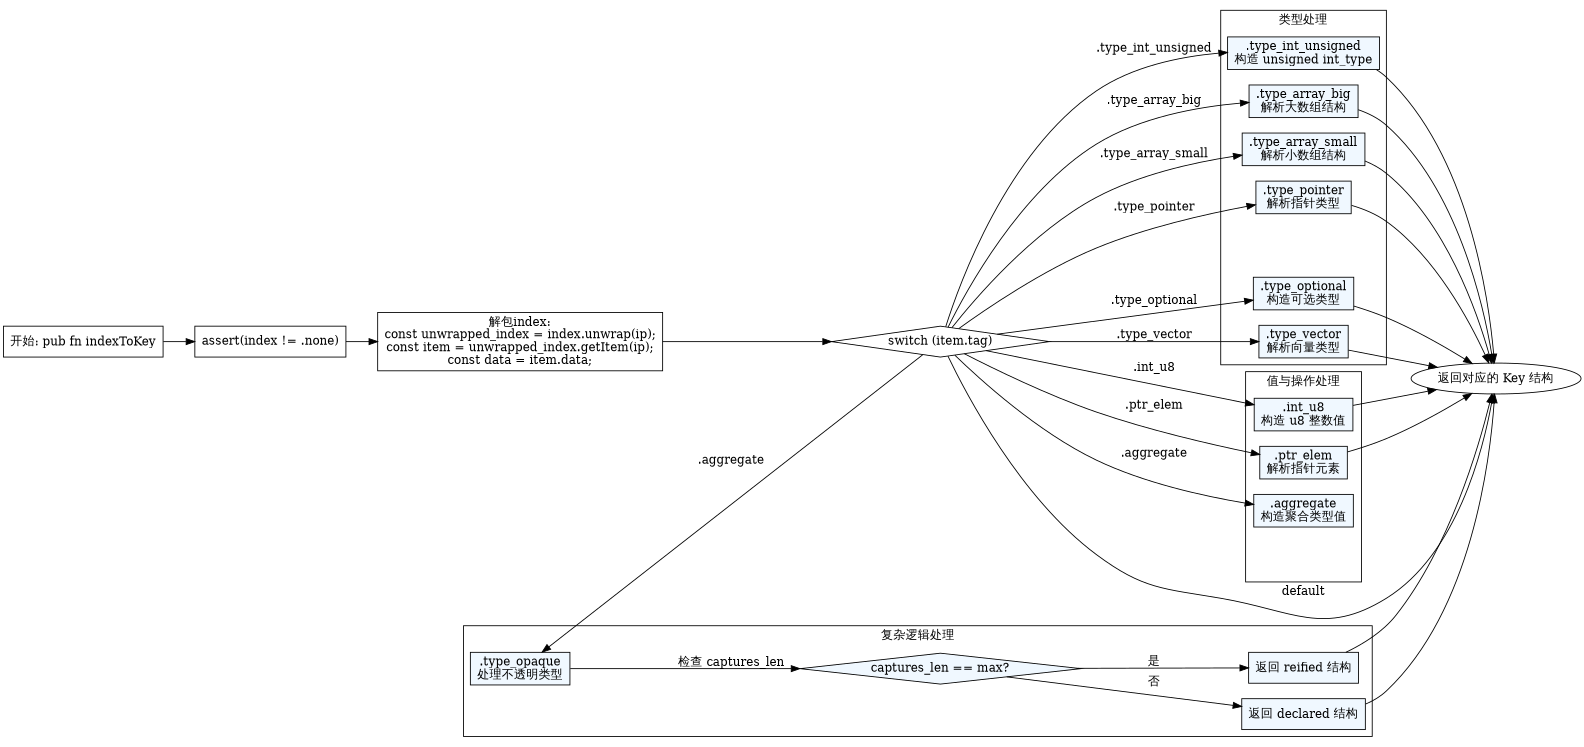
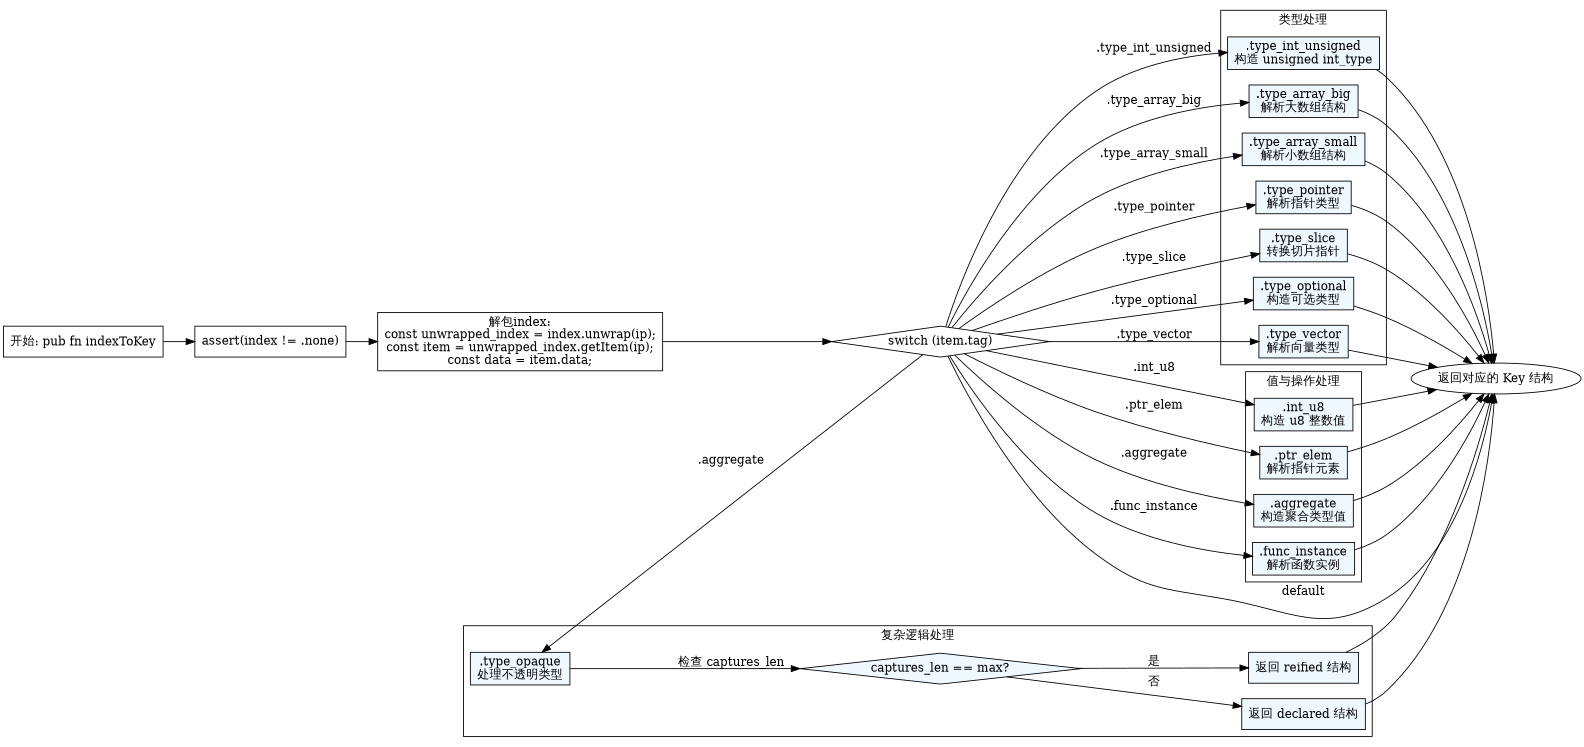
none -> (1304, 245)
none -> (1423, 460)
none -> (1304, 559)
